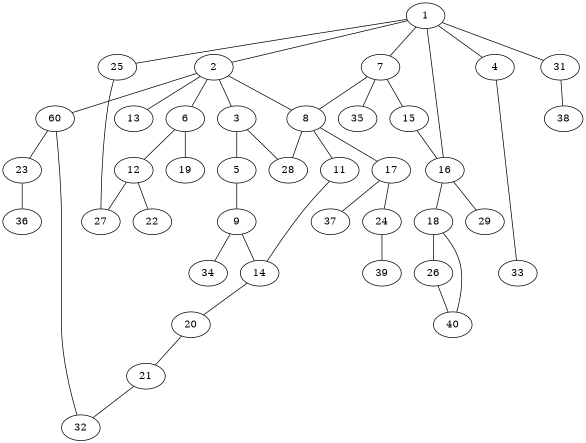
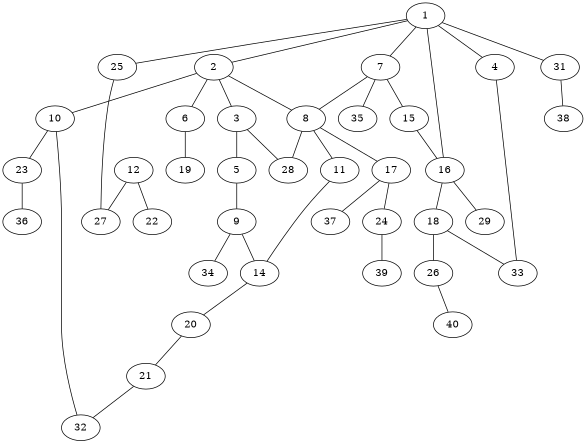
(55, 119) -> (55, 119)
(134, 119) -> none
(160, 144) -> none
(461, 270) -> (476, 247)
